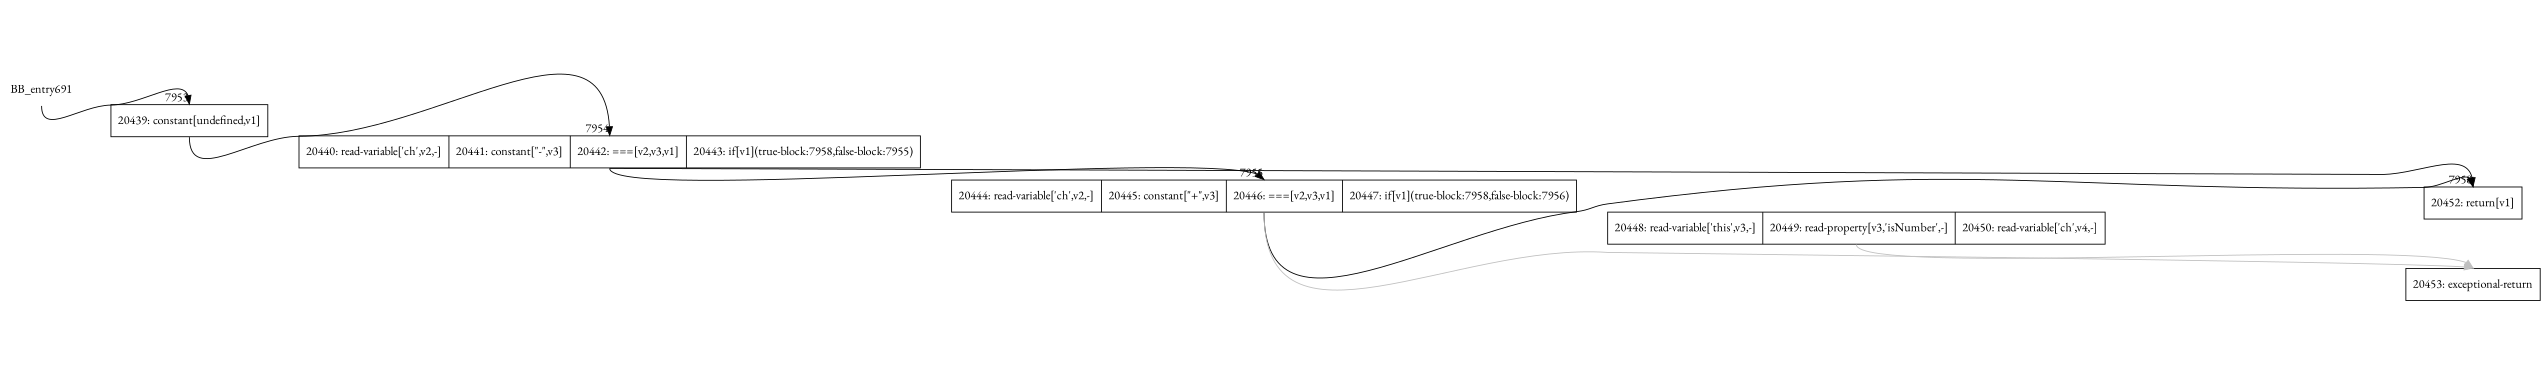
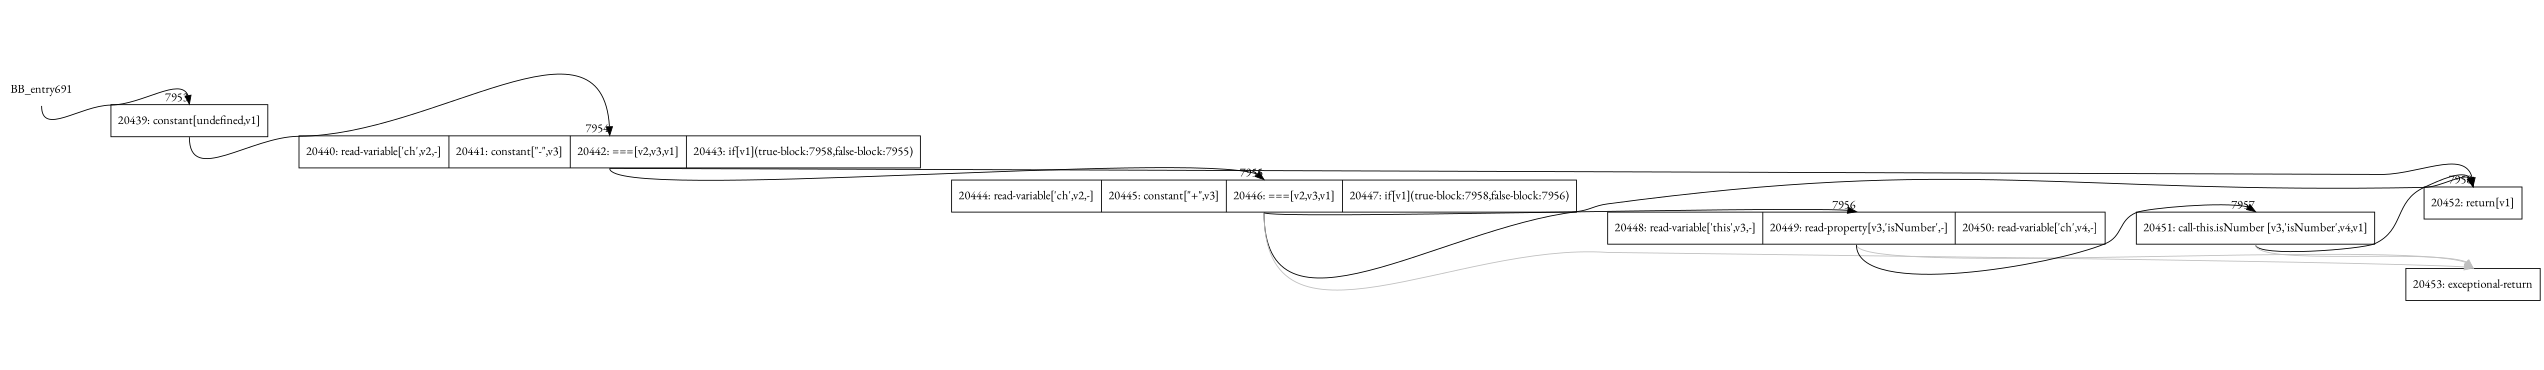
none -> (1541, 212)
none -> (2256, 228)
